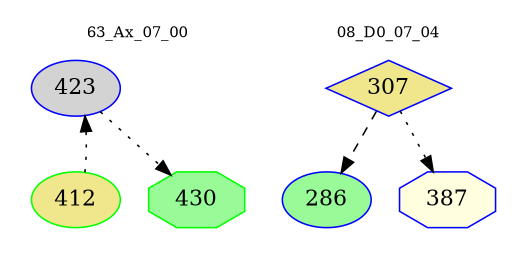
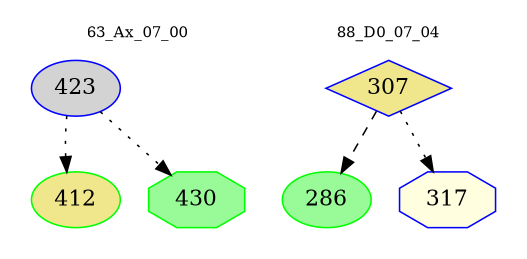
(389, 33) -> (389, 33)
(86, 152) -> (66, 136)
(327, 200) -> (327, 200)
(448, 200) -> (448, 200)
